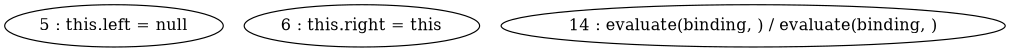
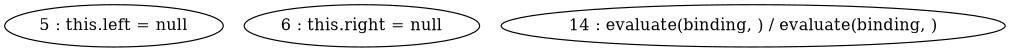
(362, 26) -> (362, 26)
